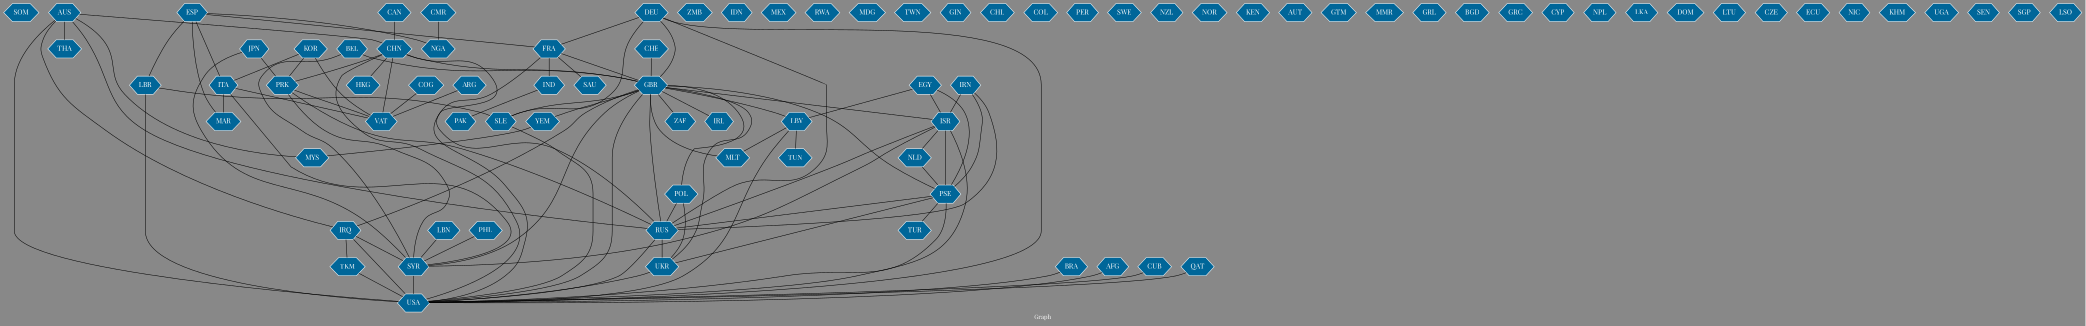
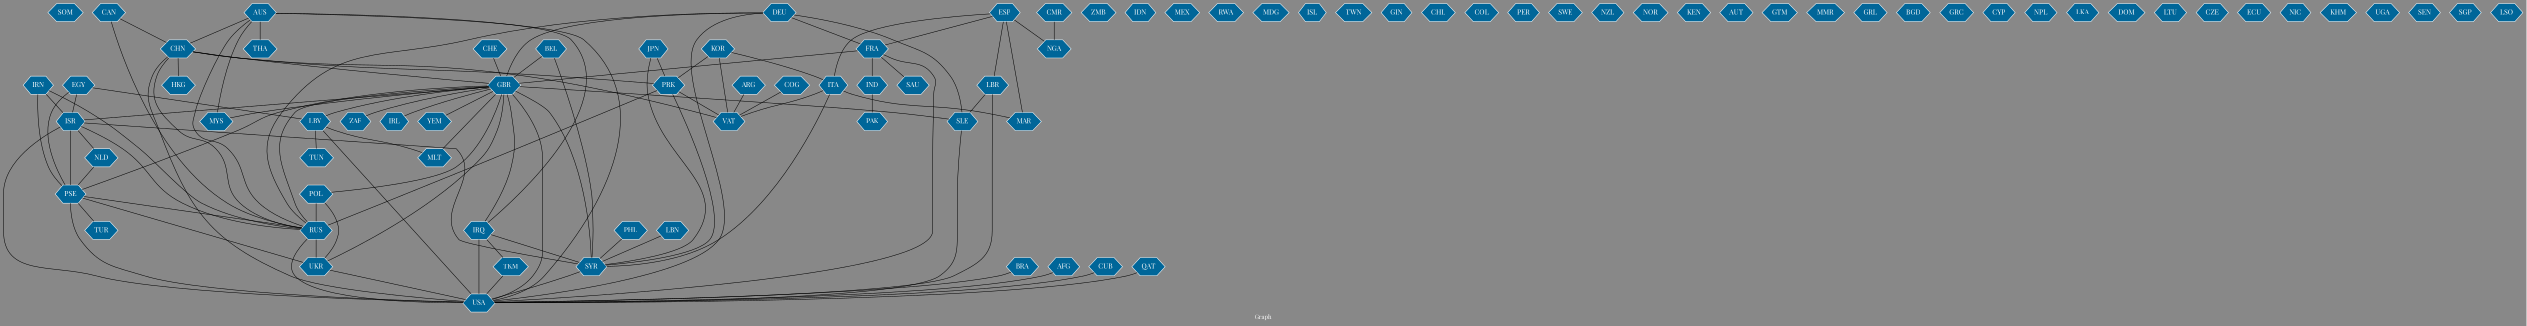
none -> (1312, 13)
(424, 145) -> (359, 99)
none -> (172, 149)
